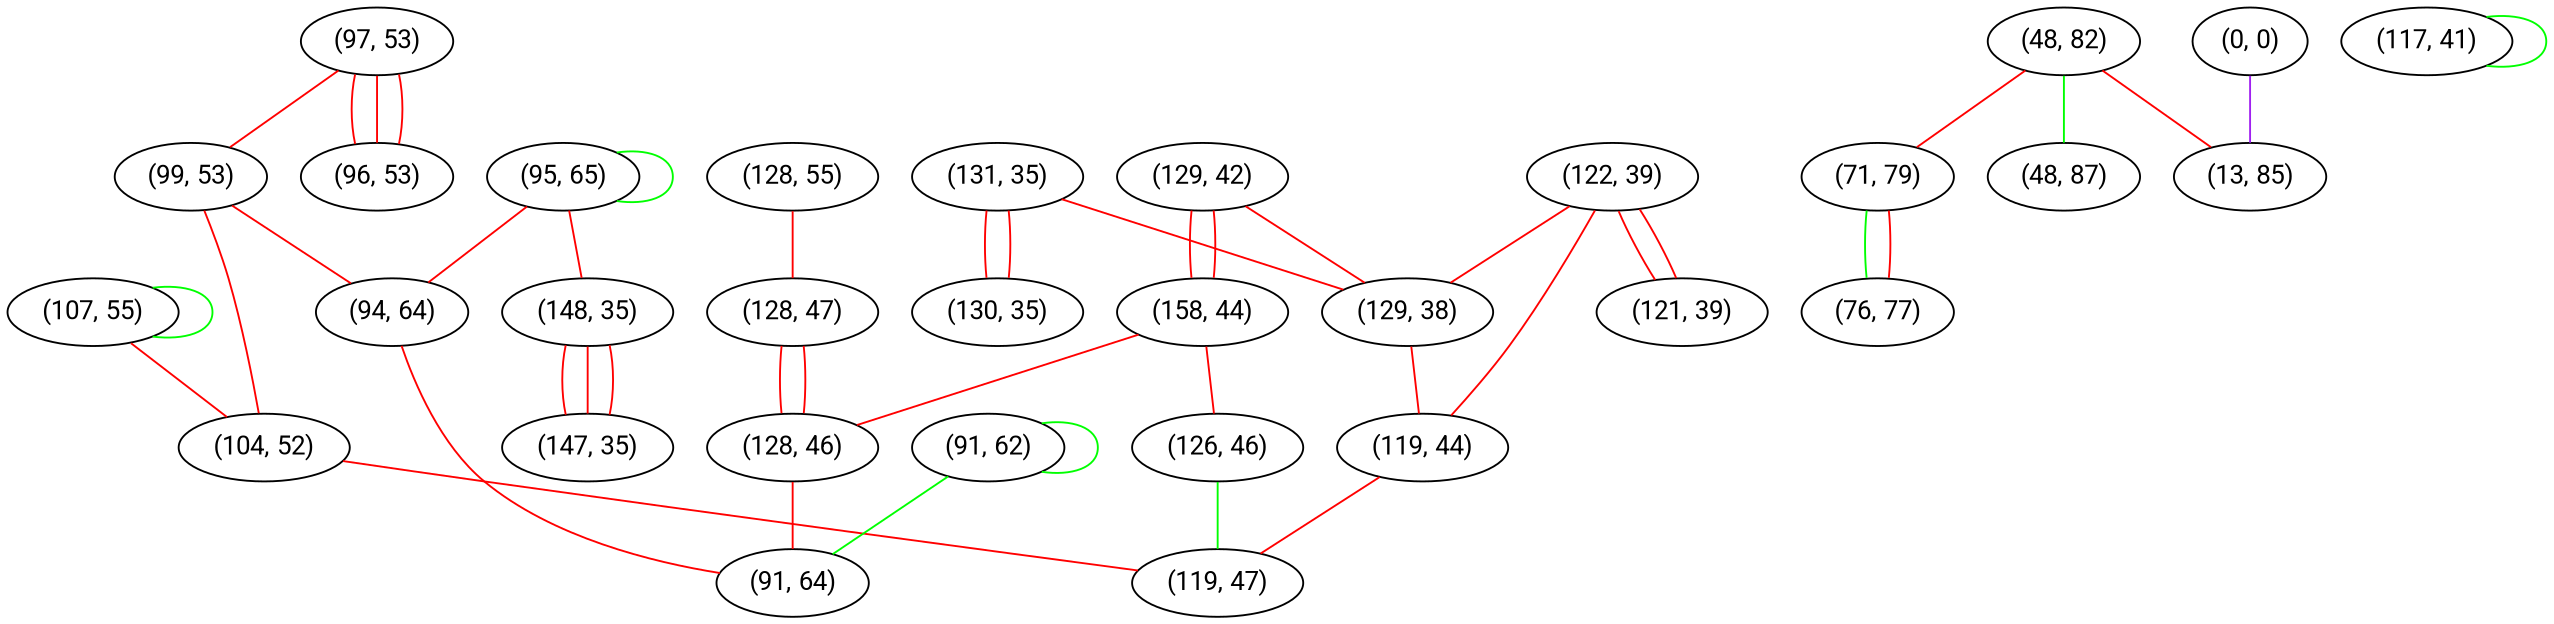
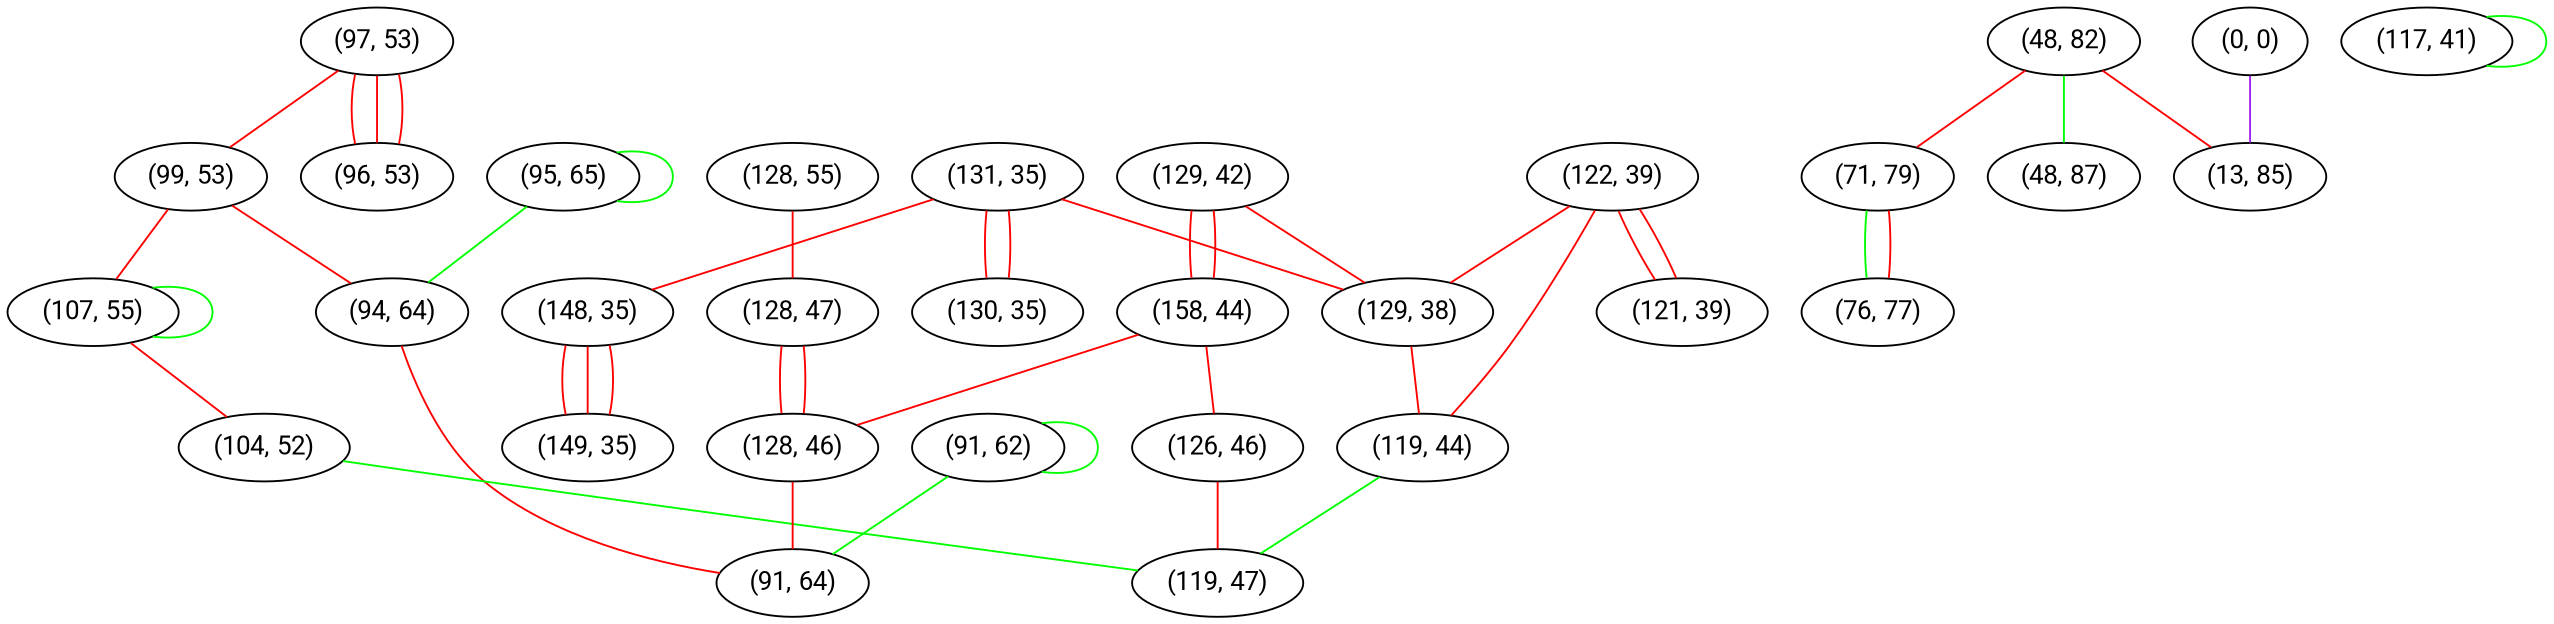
(478, 244) -> (478, 244)
(575, 244) -> (807, 240)
(237, 310) -> (142, 244)
(588, 448) -> (588, 448)
(1218, 515) -> (1218, 515)
(1320, 515) -> (1320, 515)
(740, 517) -> (740, 517)
